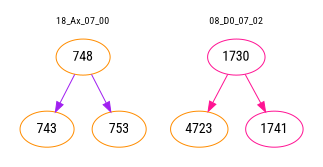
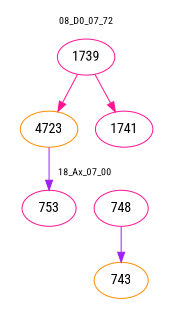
(237, 22) -> (87, 22)
(83, 57) -> (121, 208)
(236, 57) -> (86, 57)
(99, 89) -> (49, 169)
(119, 129) -> (49, 208)
